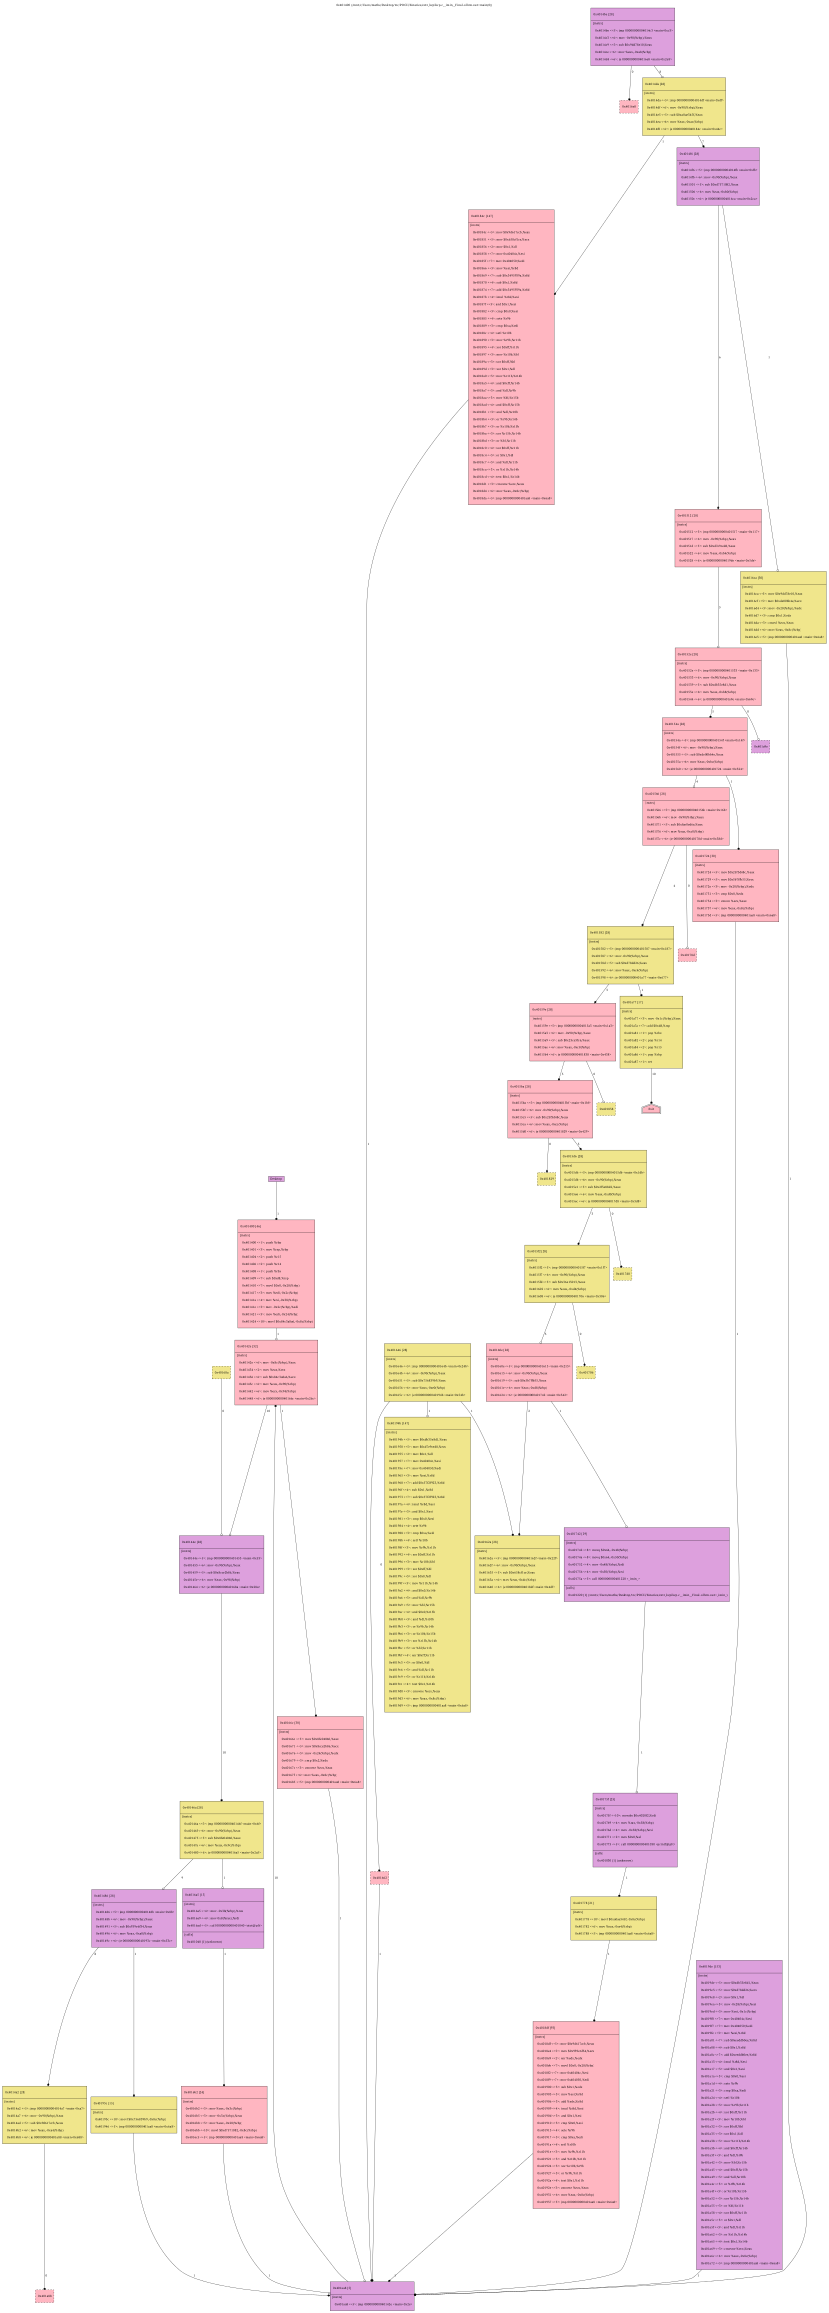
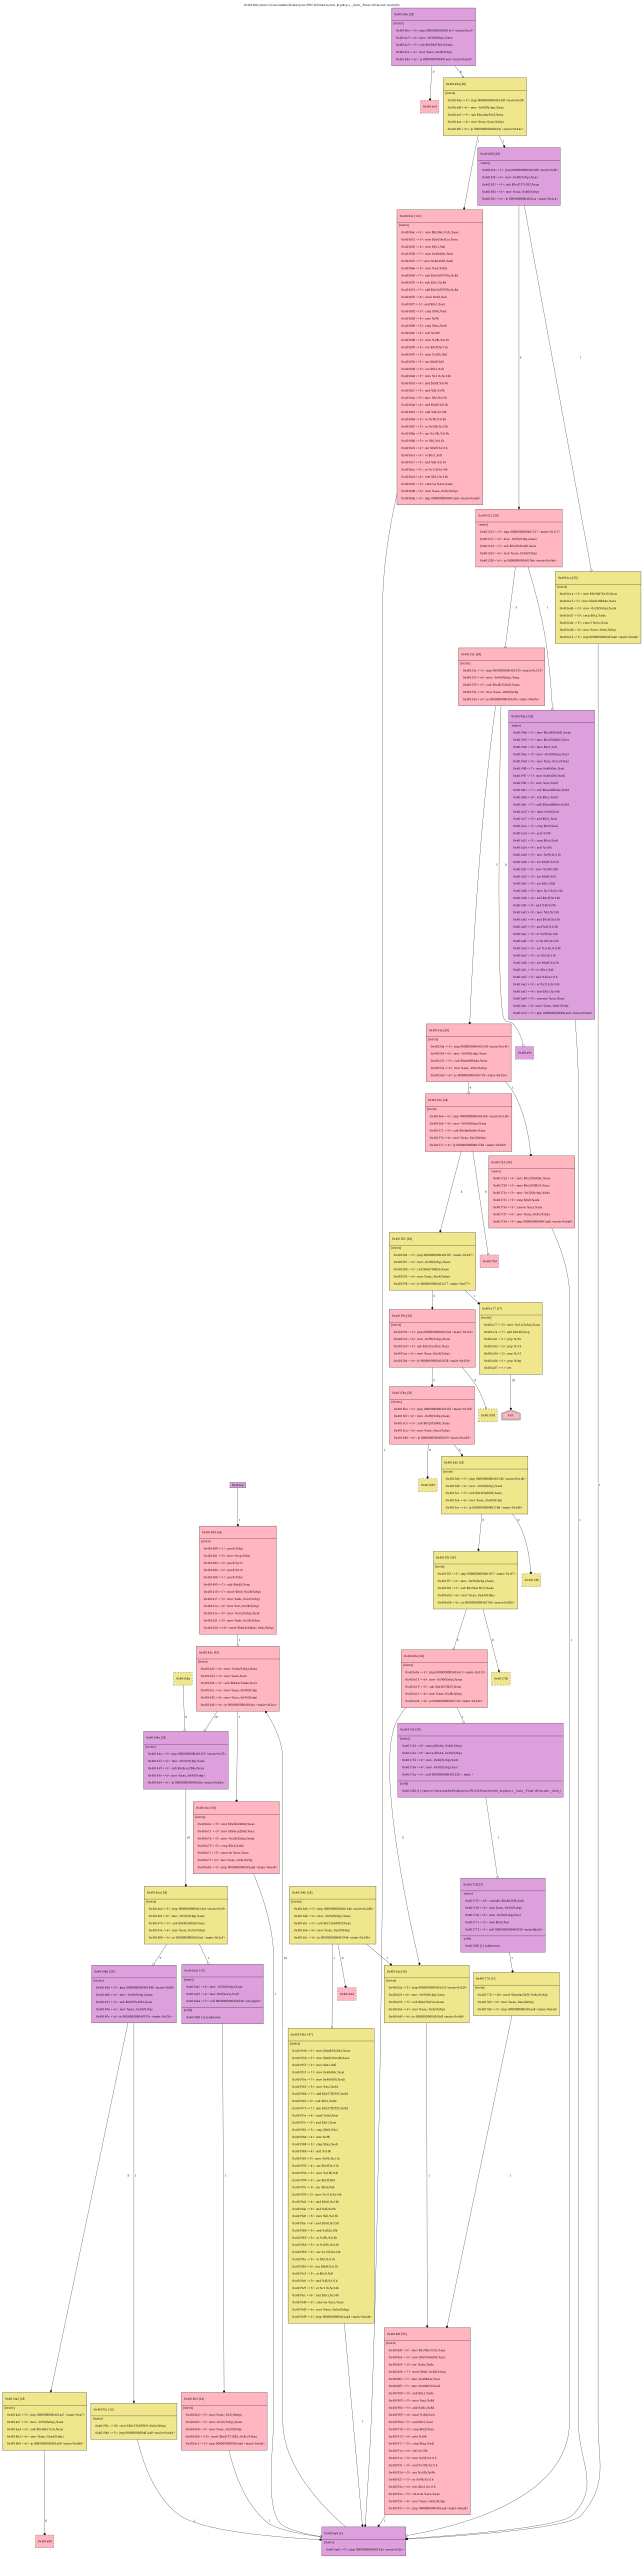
none -> (545, 637)
(376, 2082) -> (353, 2424)
none -> (427, 2174)
